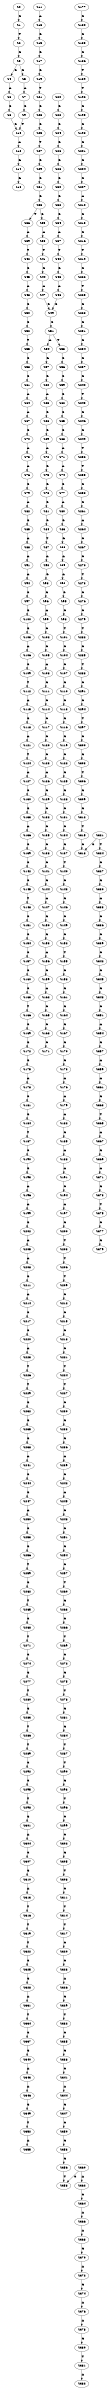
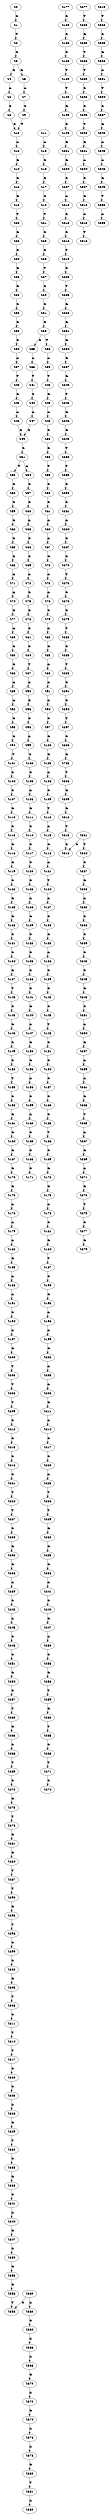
none -> (17, 205)
(82, 763) -> (66, 763)
(27, 1672) -> none
(27, 1924) -> none
